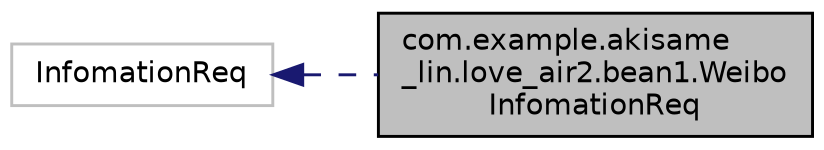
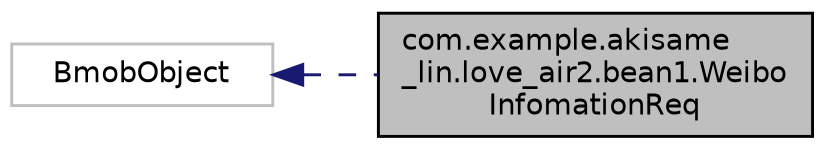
(142, 75) -> (142, 75)
